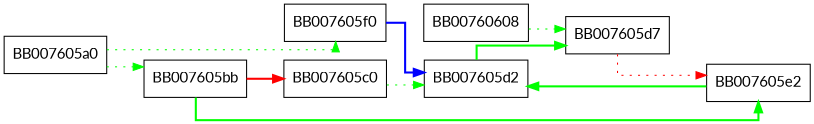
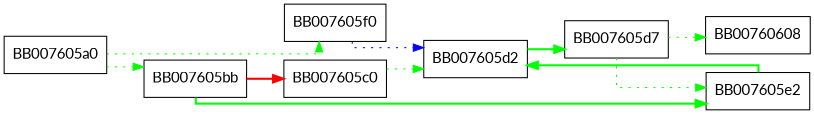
(542, 29) -> (682, 37)
(405, 42) -> (380, 48)
(646, 75) -> (641, 88)
